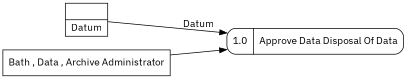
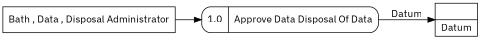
(164, 27) -> (403, 20)
(87, 63) -> (89, 20)
